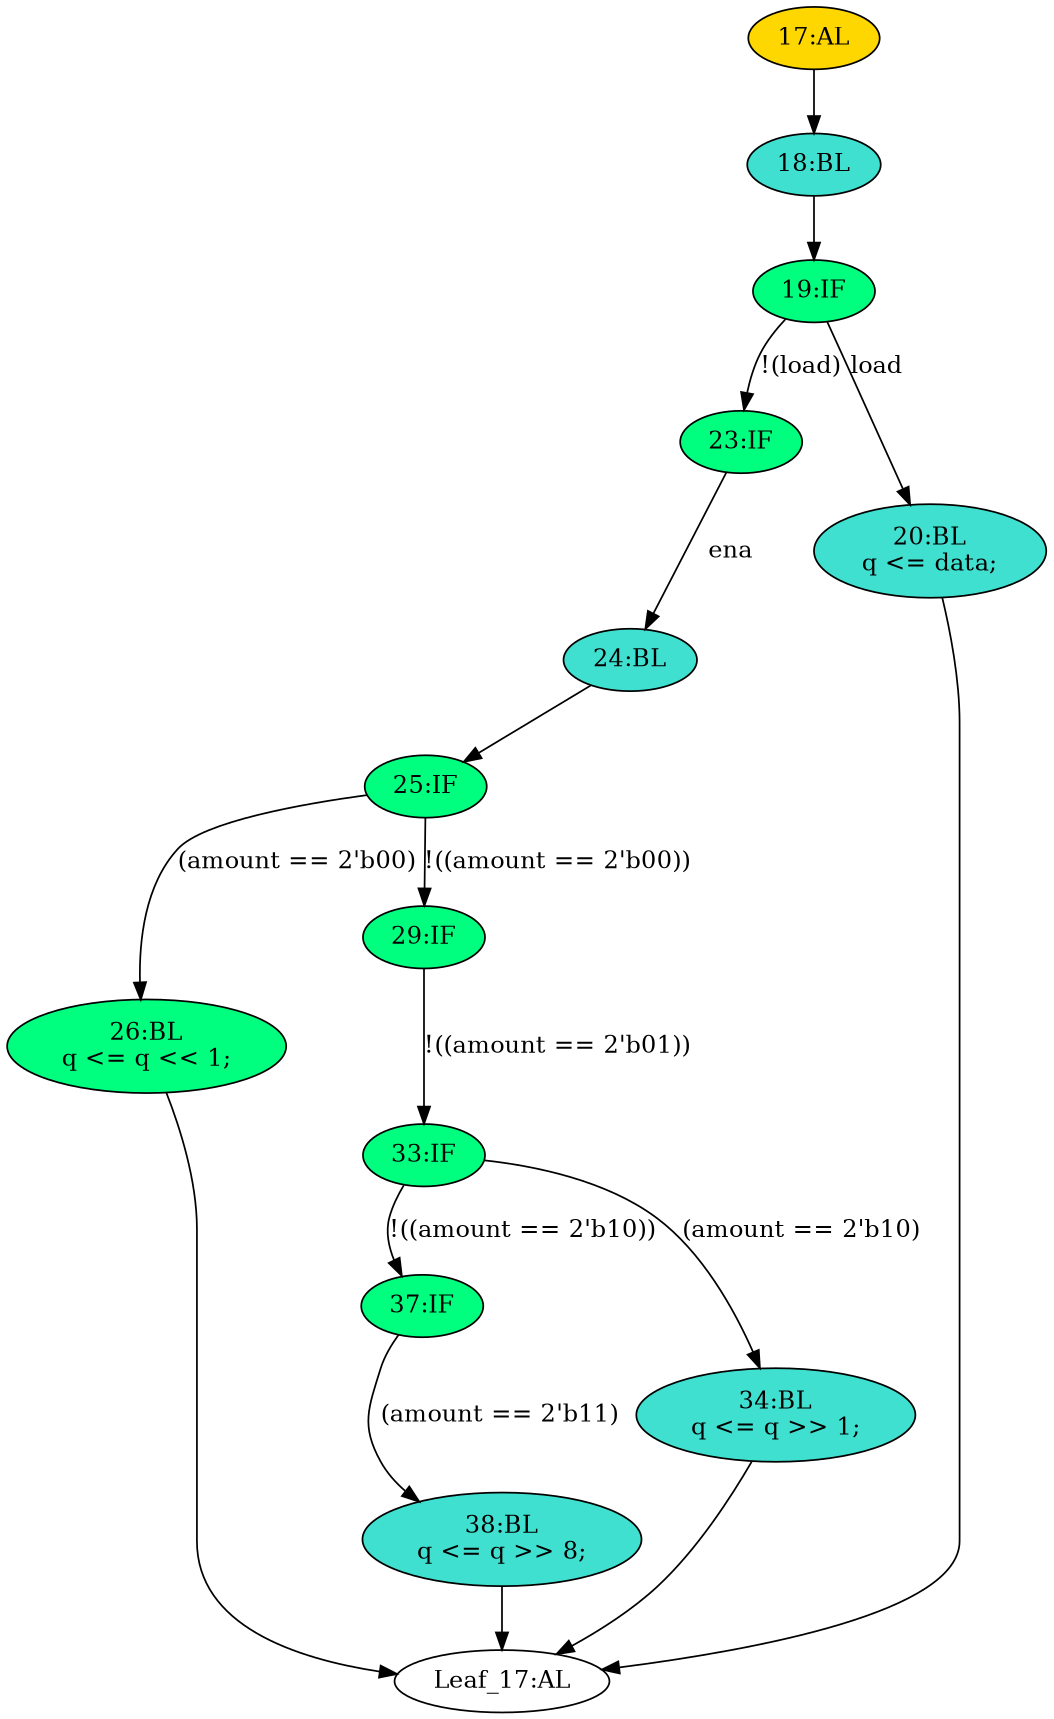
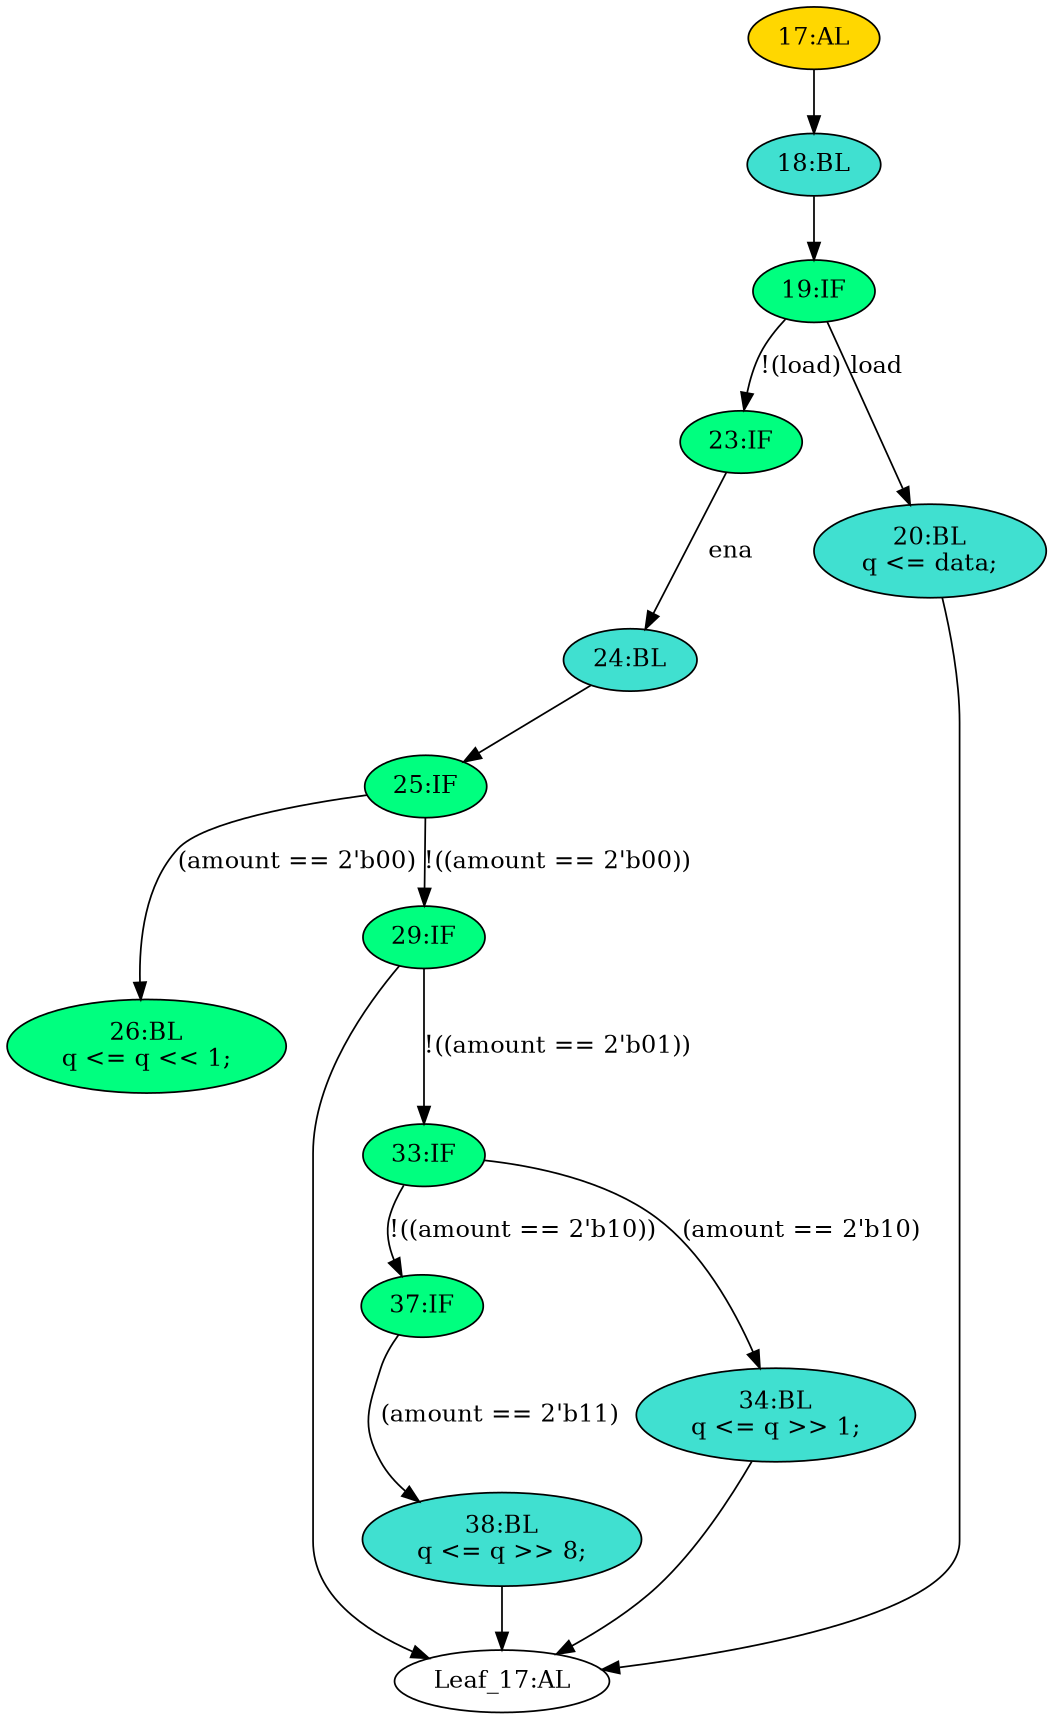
(197, 1437) -> (313, 1321)
